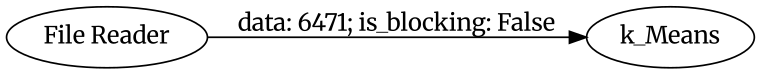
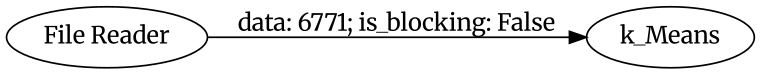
(397, 25) -> (397, 25)
